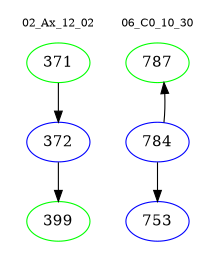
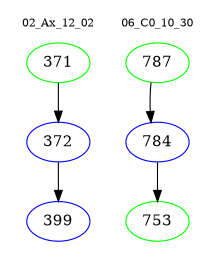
(165, 108) -> (150, 97)
(58, 221) -> (58, 221)
(157, 221) -> (157, 221)
